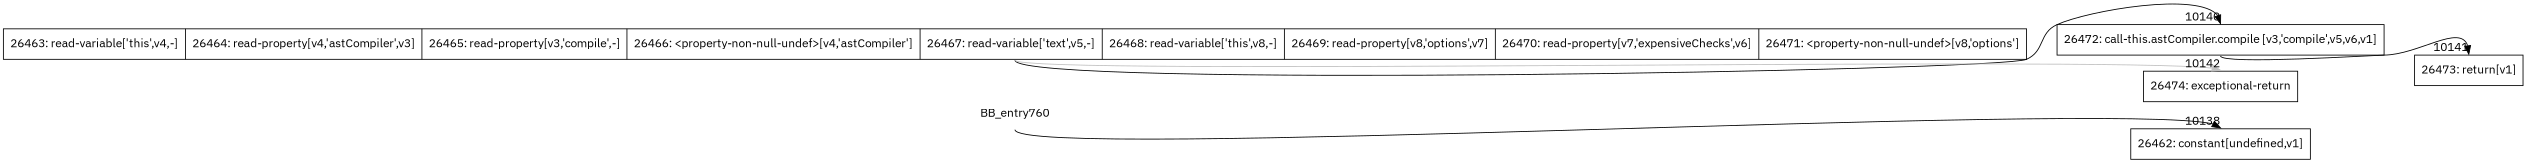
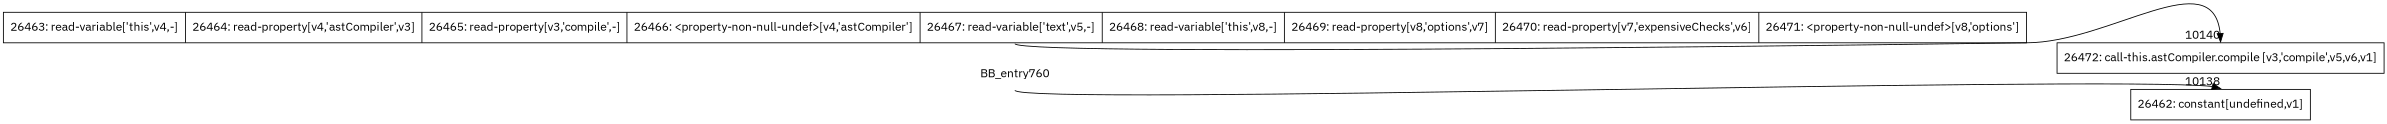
(2469, 70) -> none
(2221, 86) -> none
